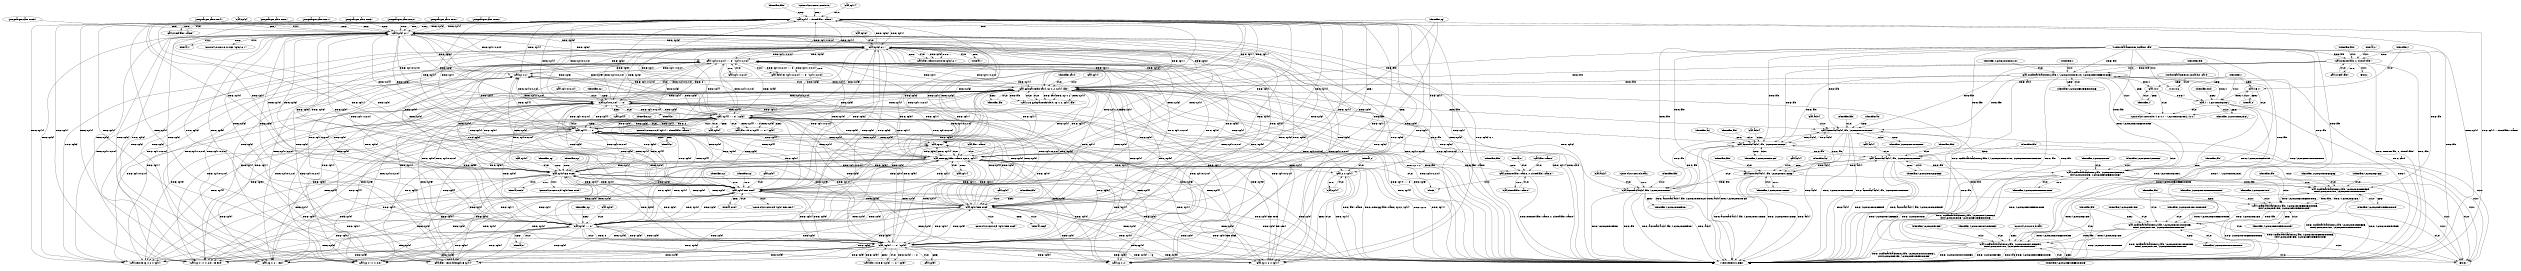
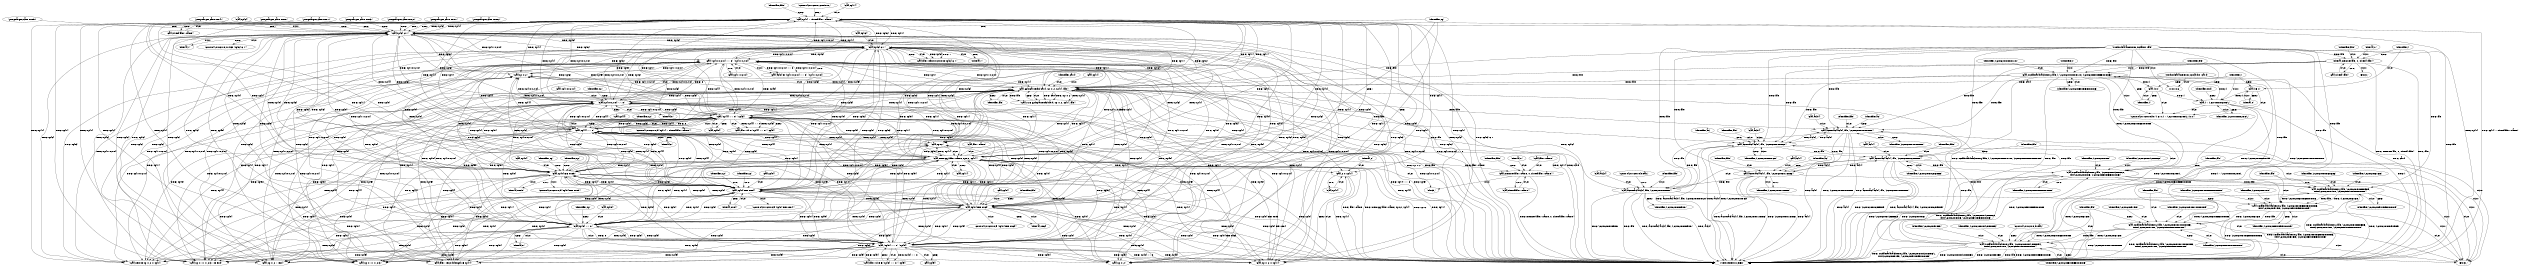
(2354, 61) -> (2354, 61)
(1030, 96) -> (1030, 96)
